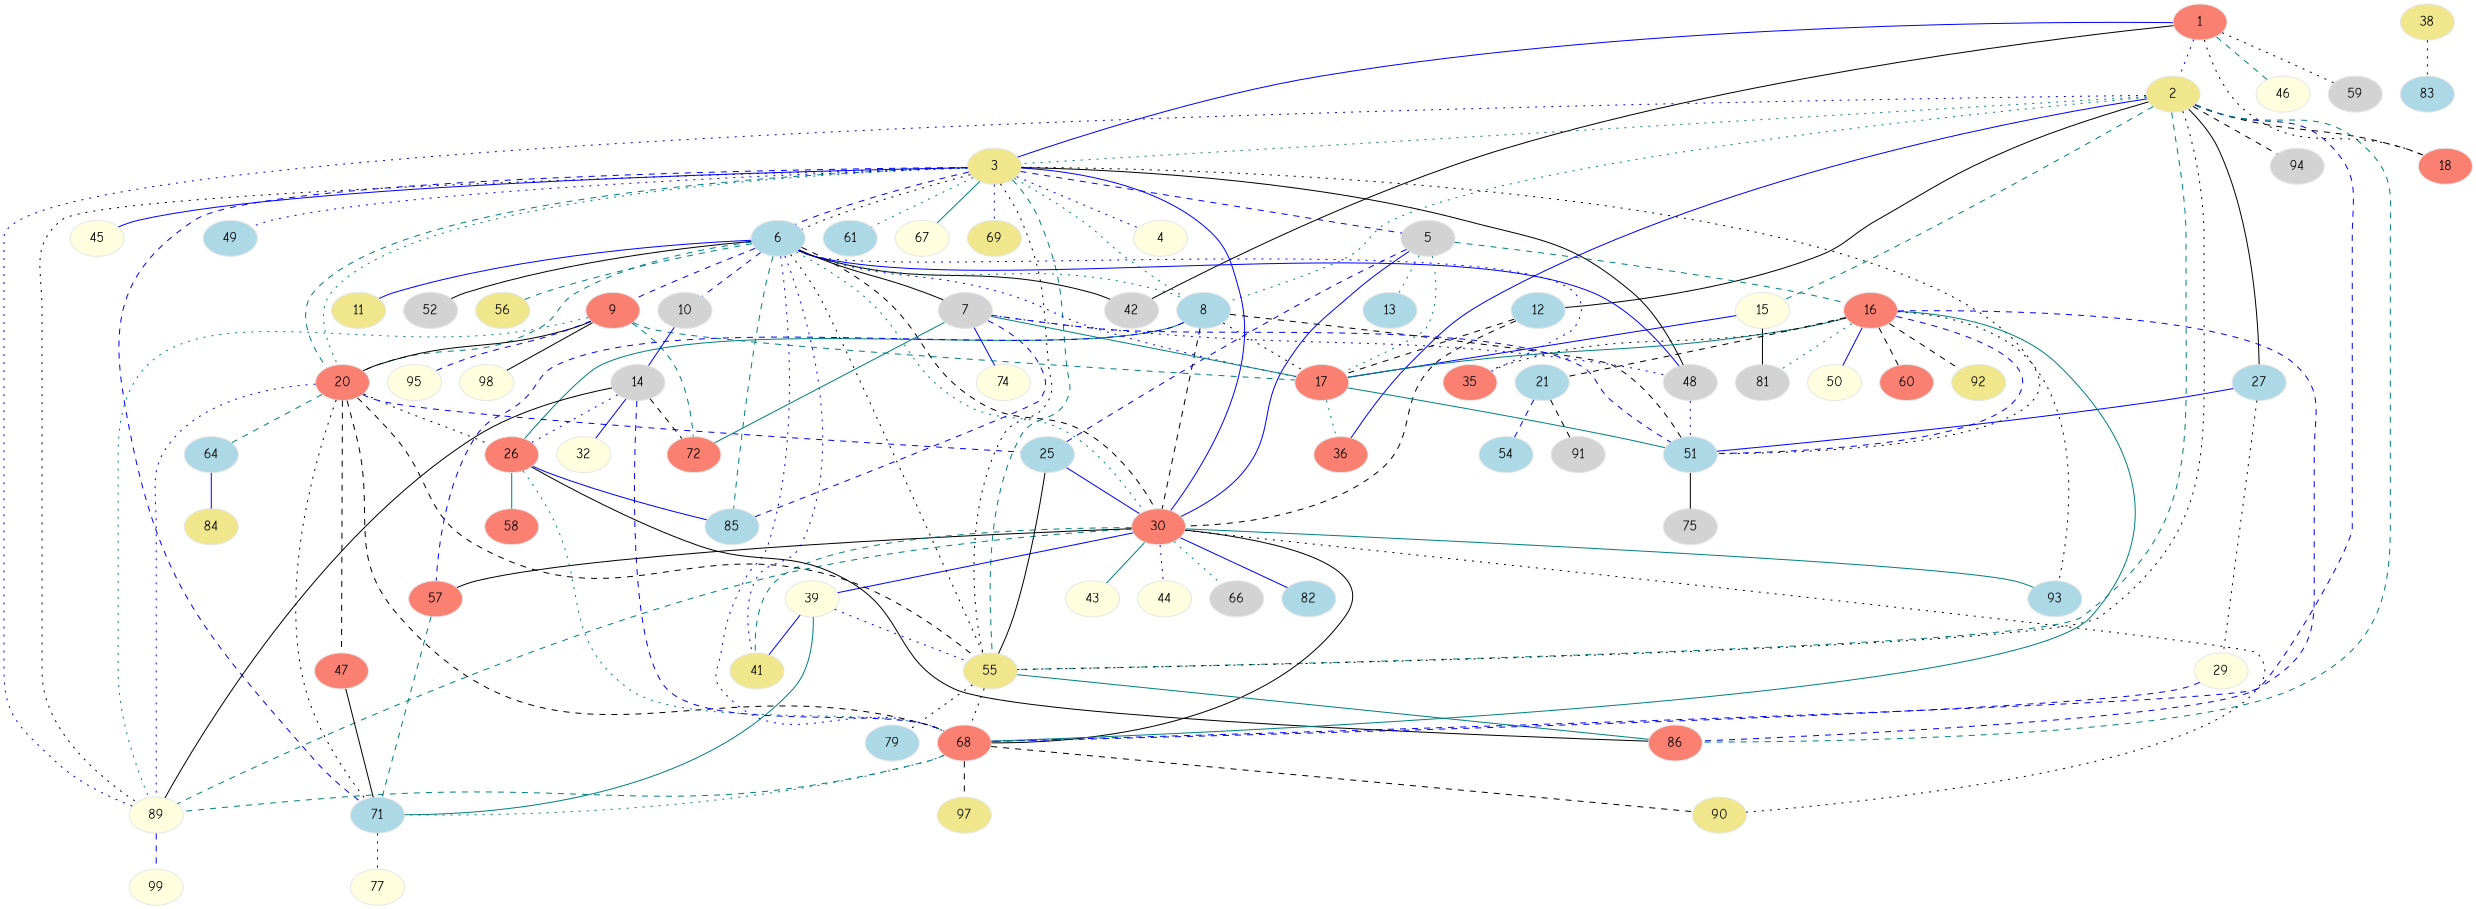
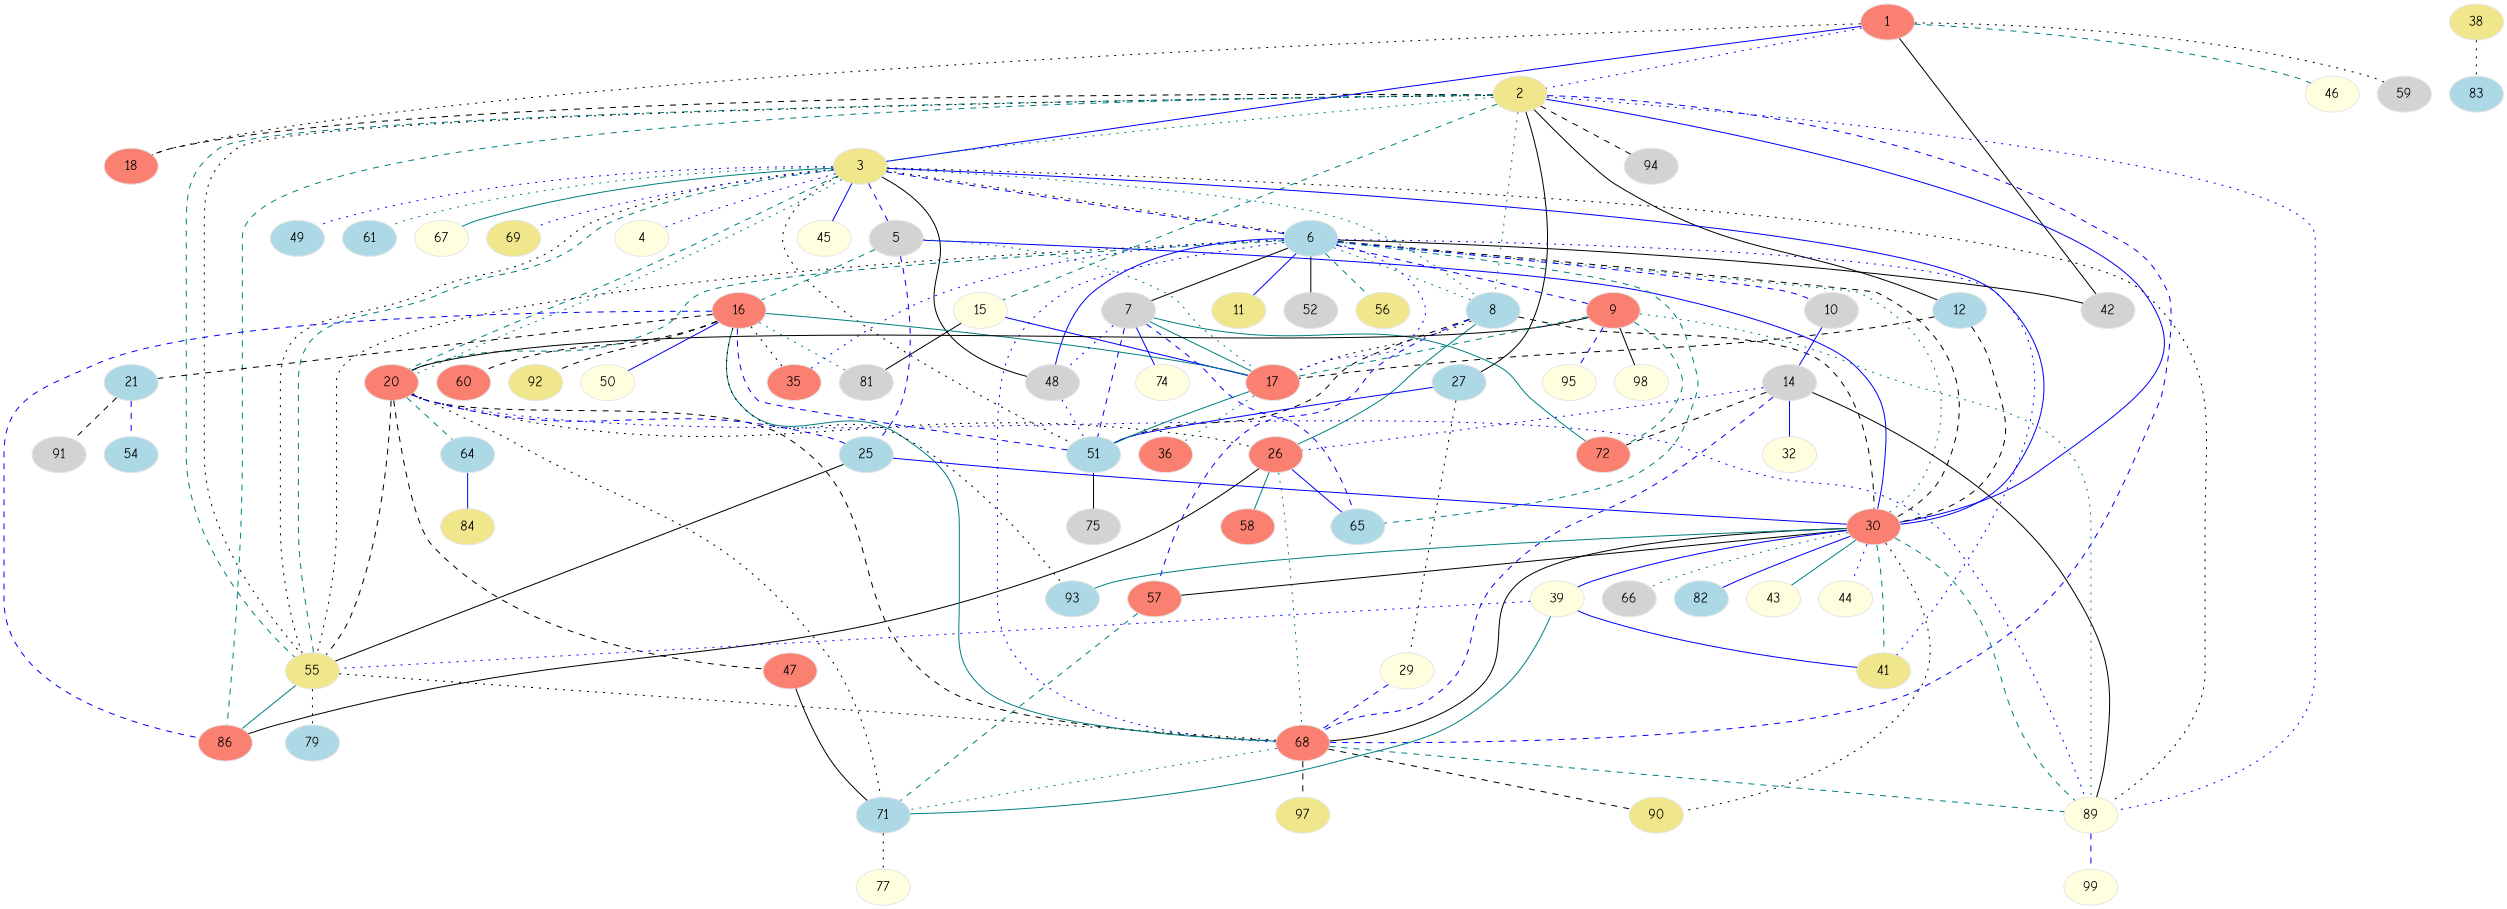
(1716, 203) -> (2018, 216)
(203, 217) -> none
(1390, 310) -> none
(732, 527) -> (1358, 527)
